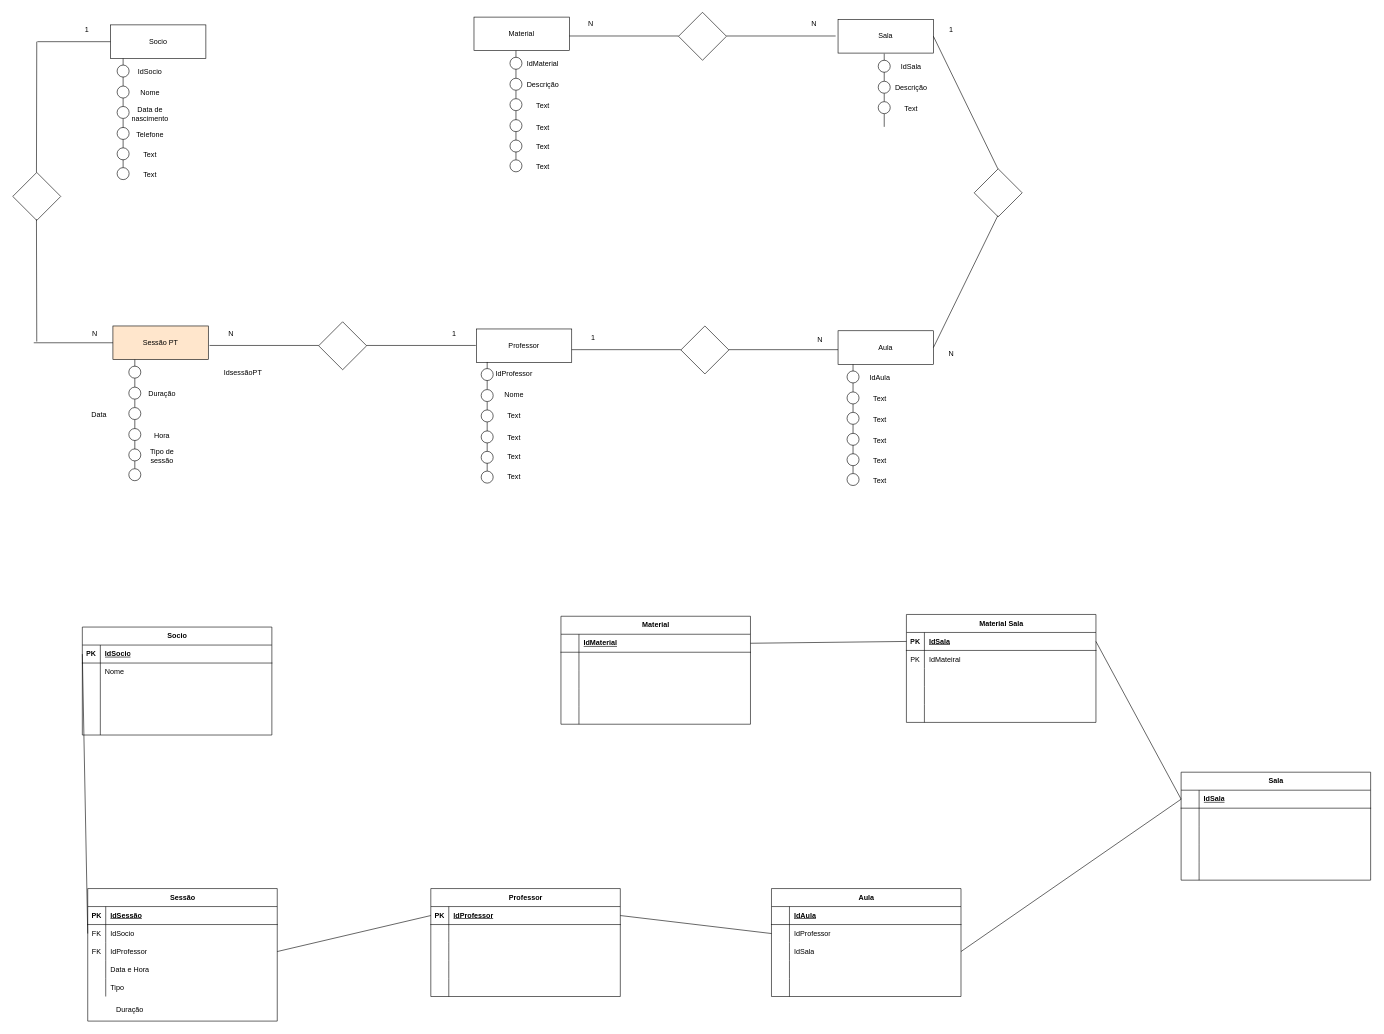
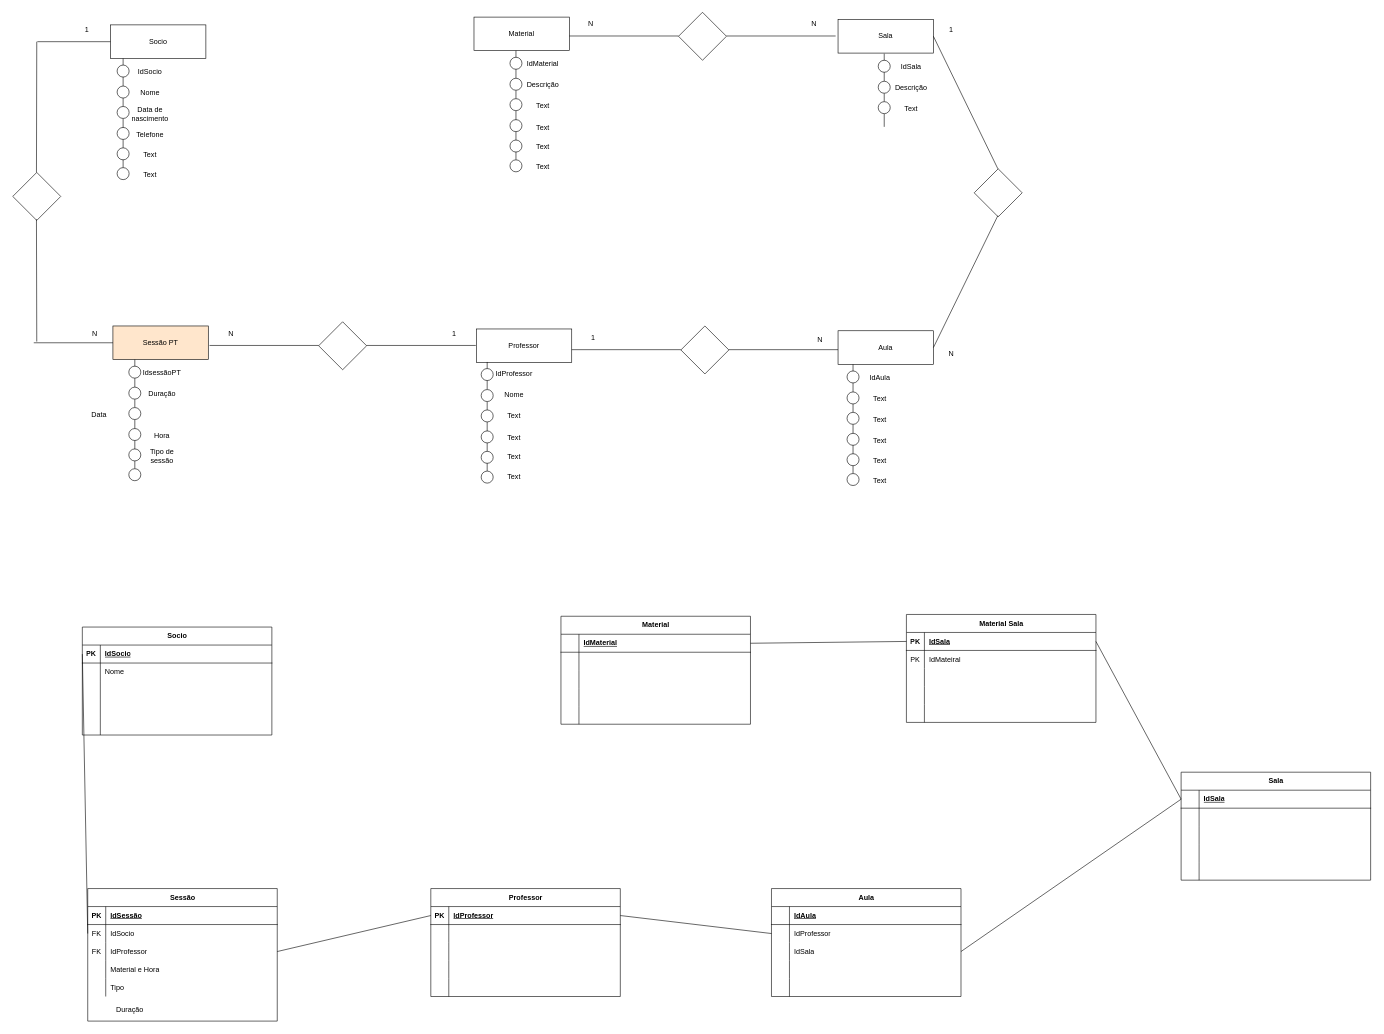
(242, 373) -> (161, 373)
(130, 970) -> (137, 970)
